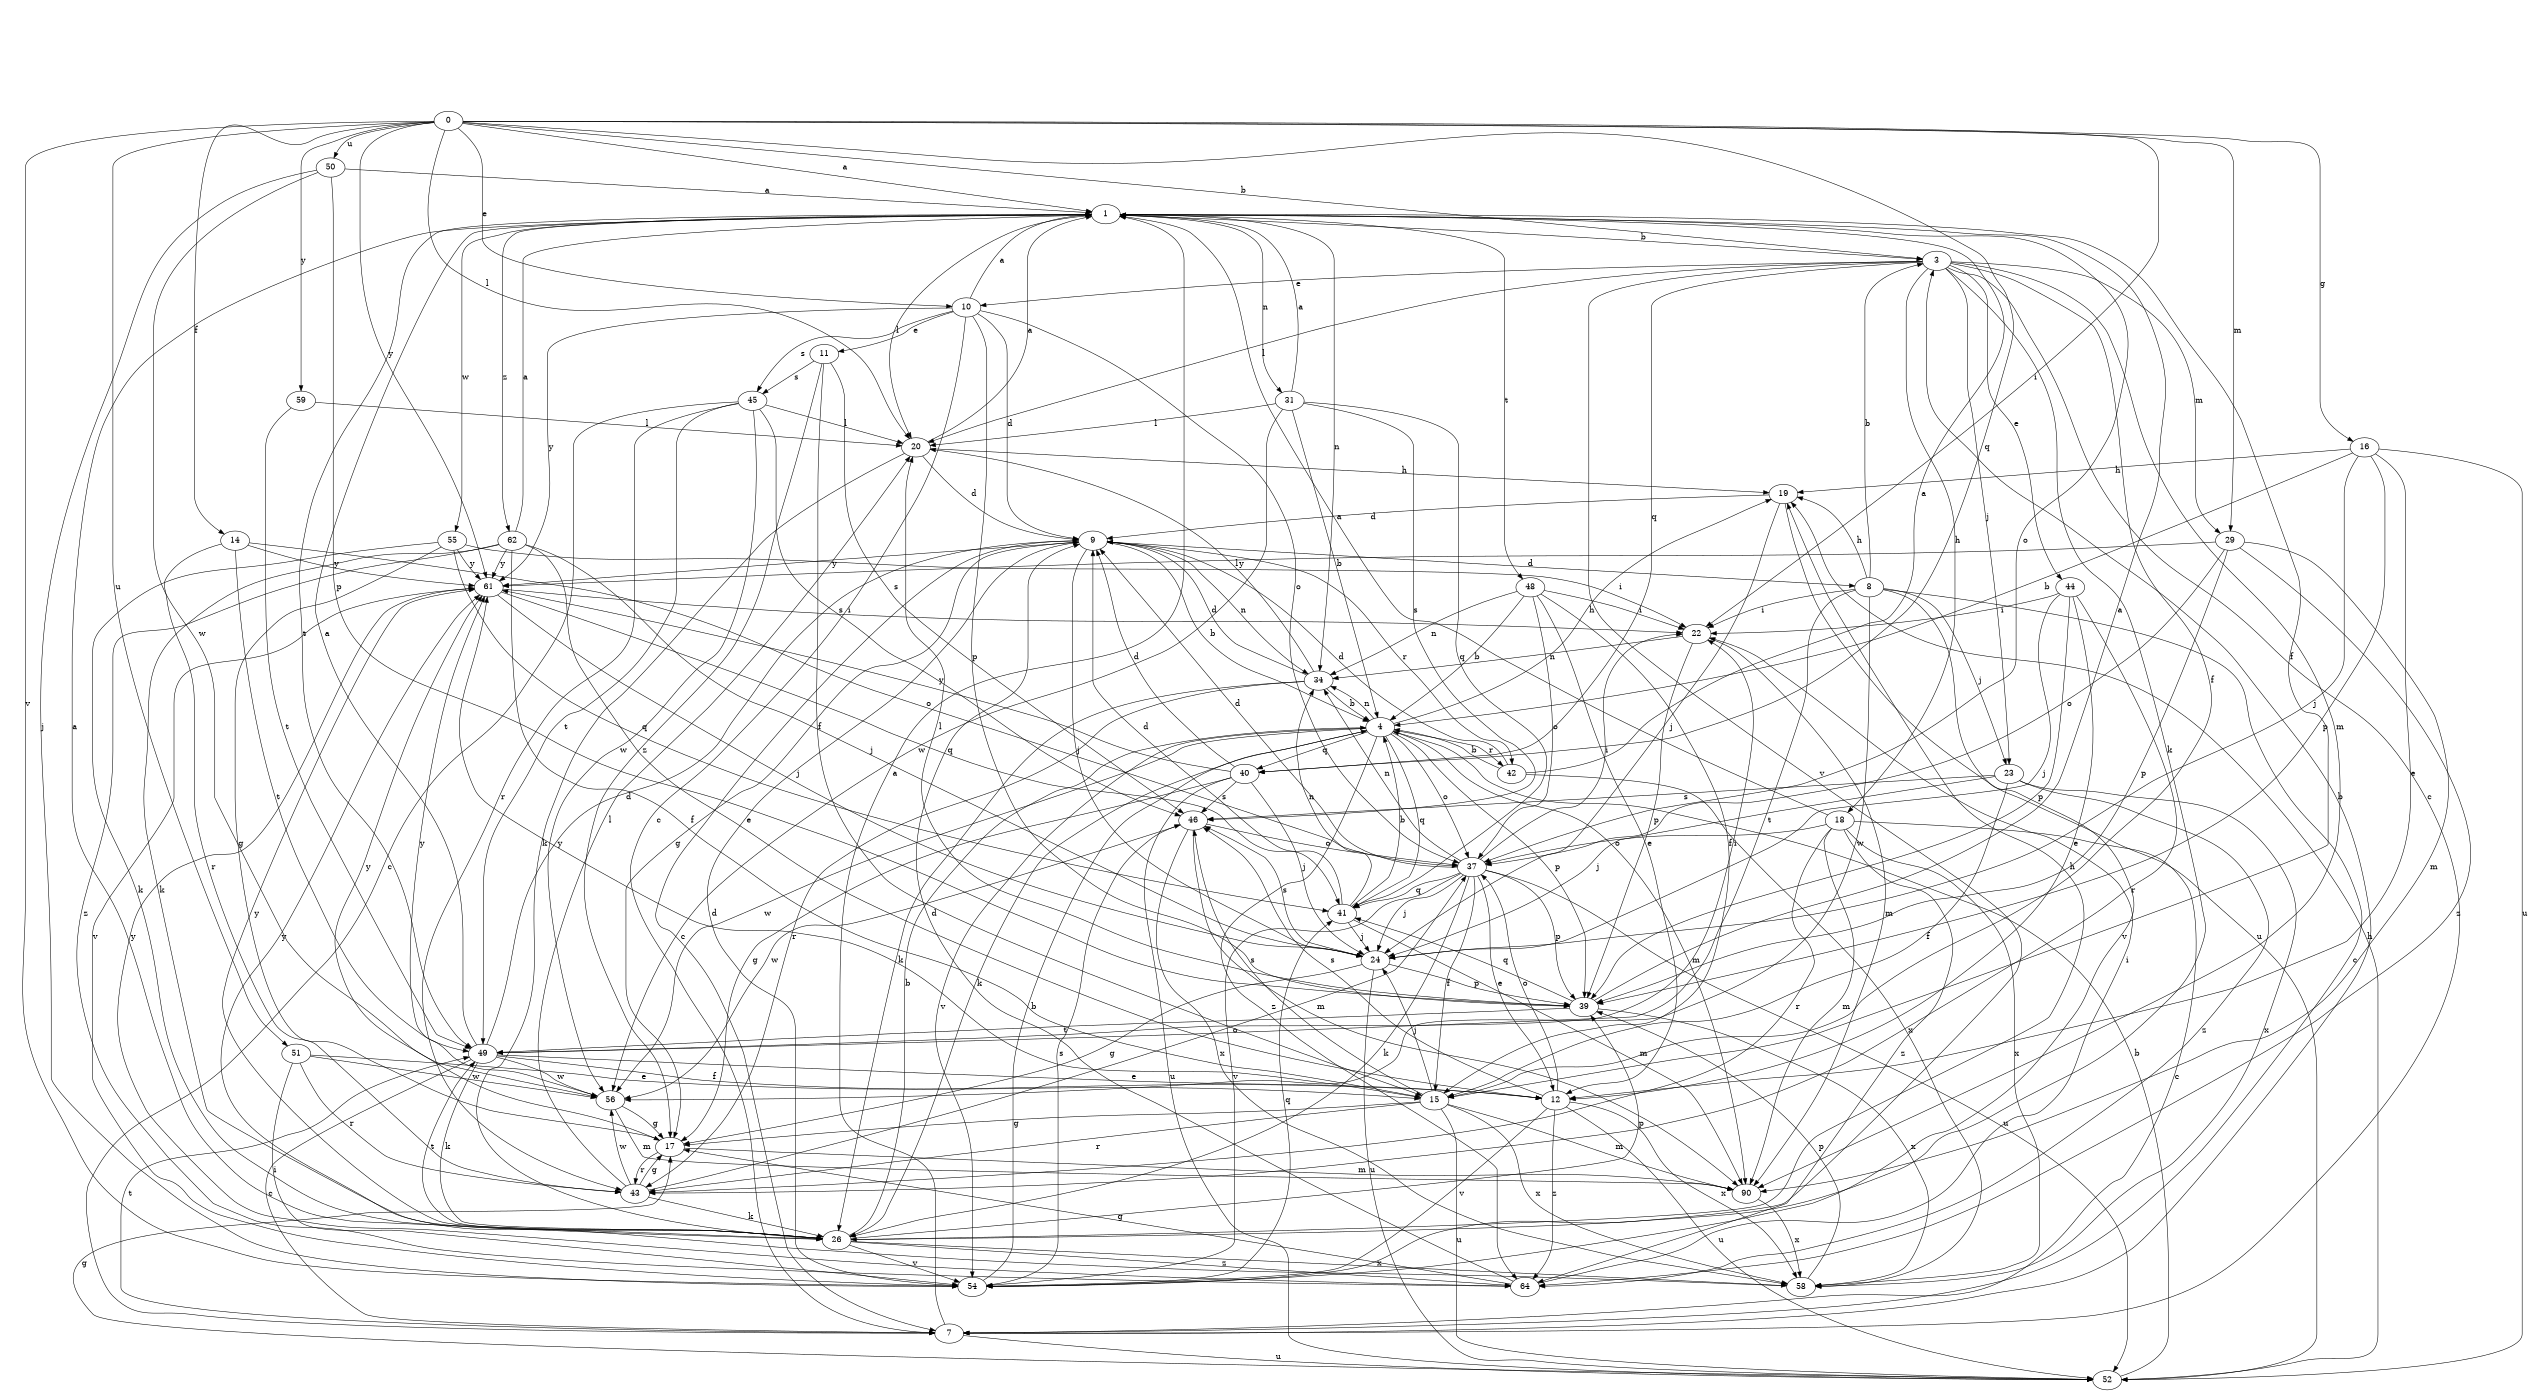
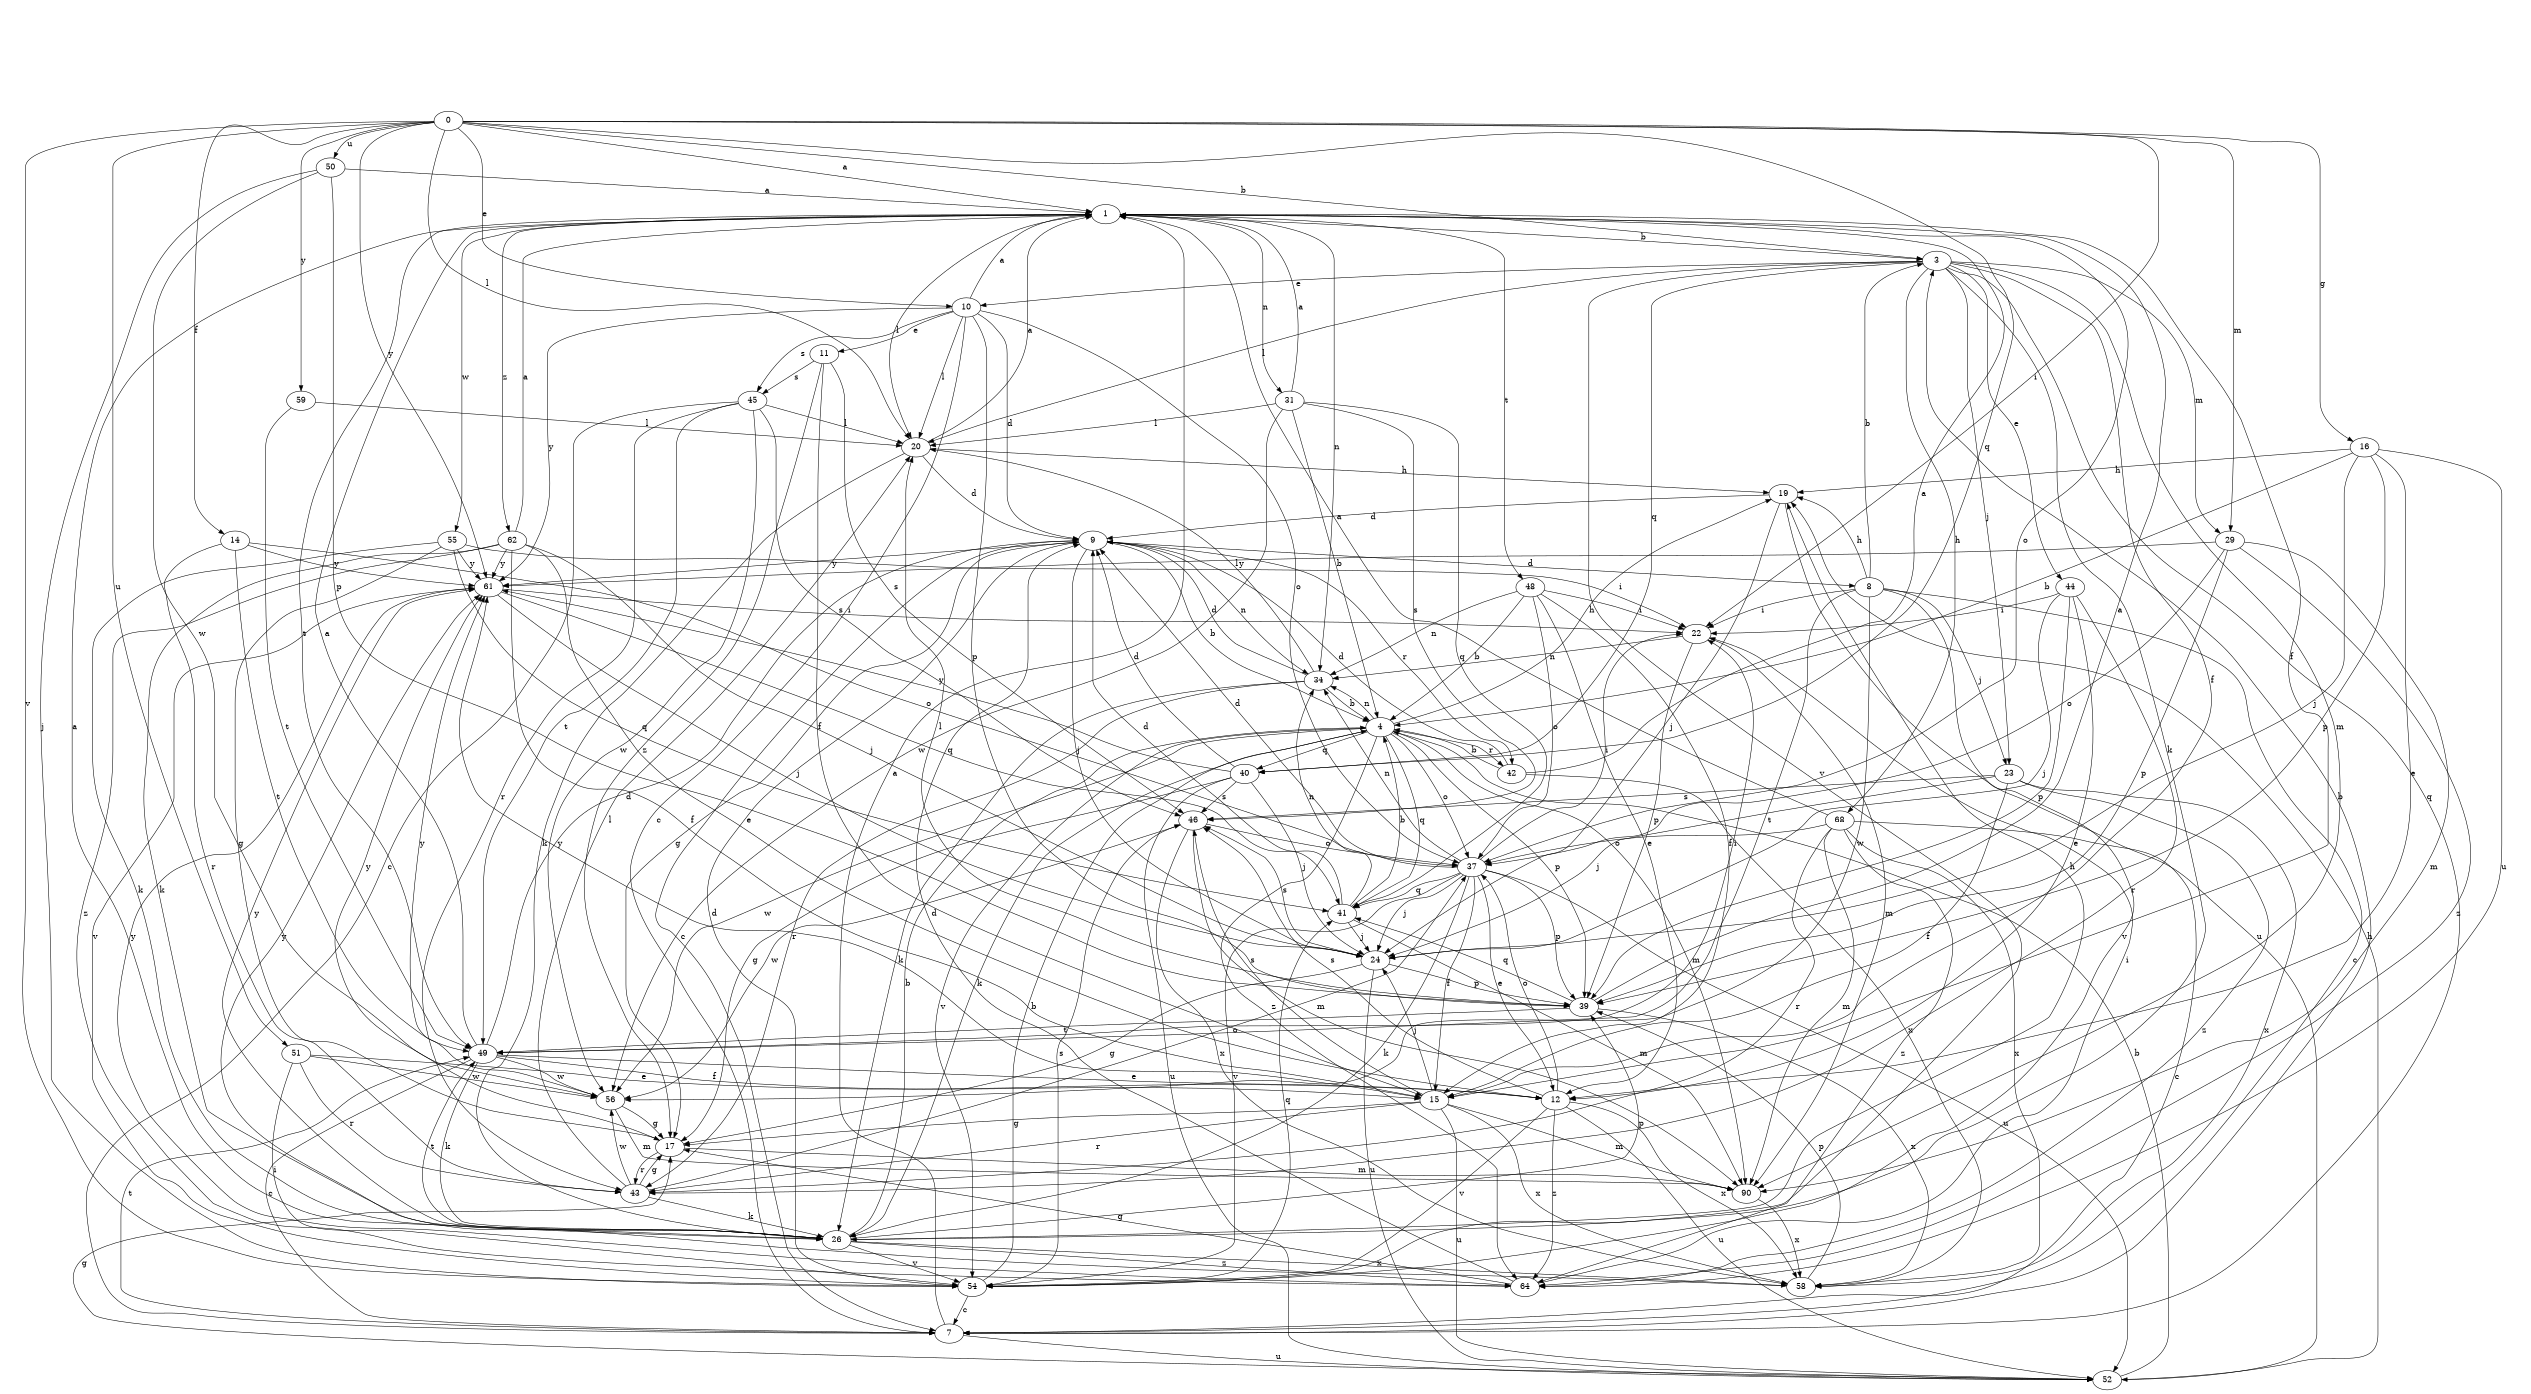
none -> (941, 375)
(2429, 797) -> (2429, 797)
(1840, 821) -> (1840, 821)
(2522, 1037) -> (2303, 1068)
none -> (962, 1308)
